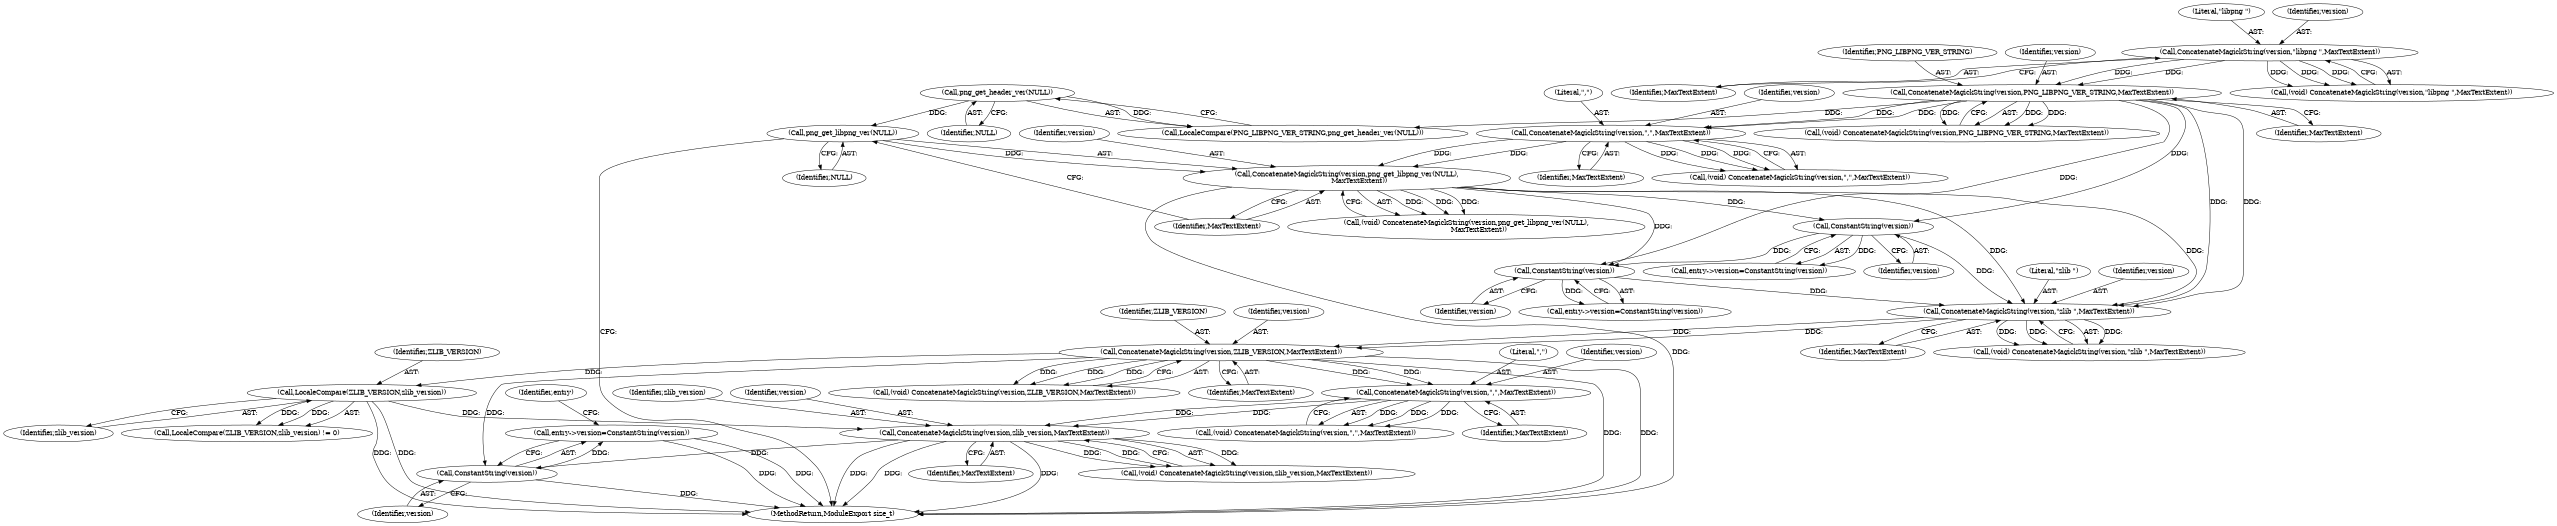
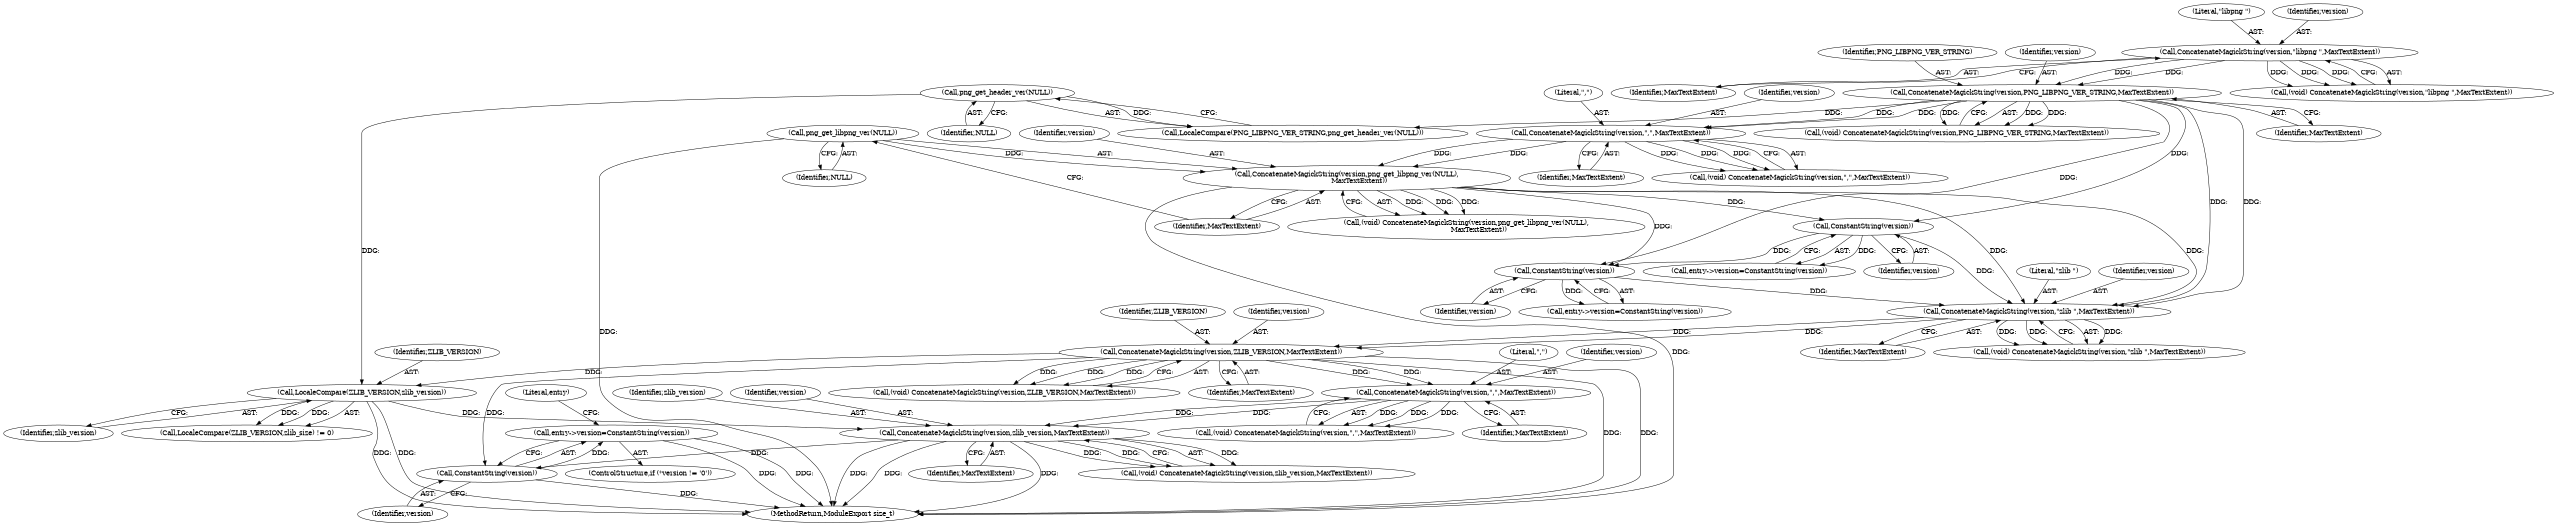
(922, 113) -> (517, 108)
(610, 332) -> (610, 332)
(546, 393) -> (546, 393)
(247, 433) -> (247, 433)
none -> (650, 474)
